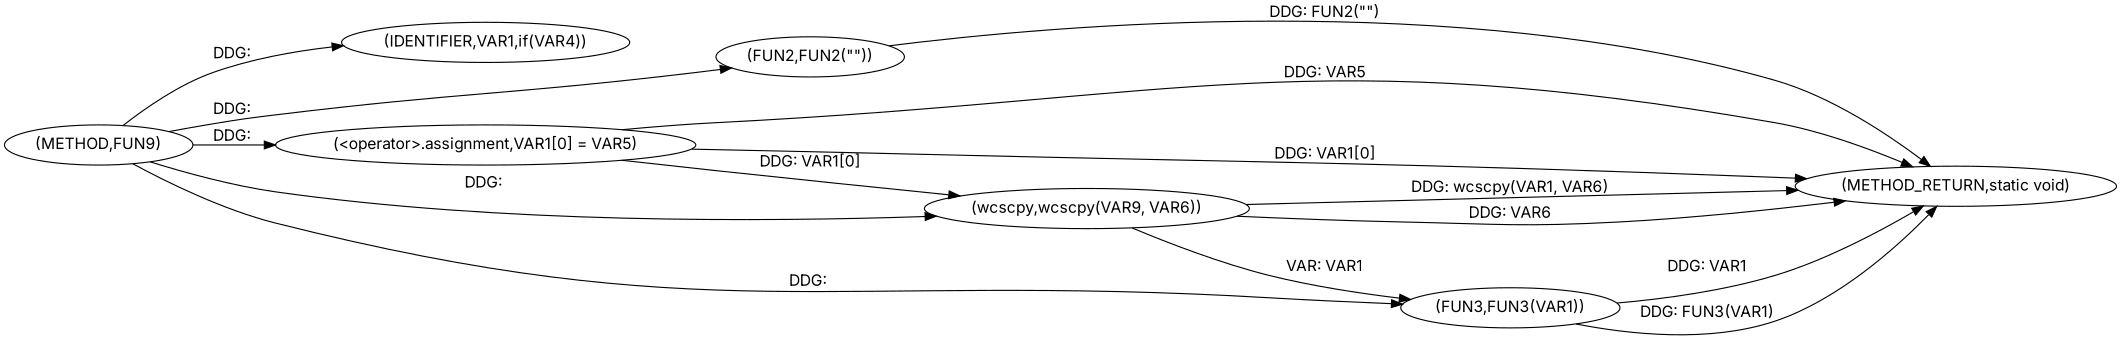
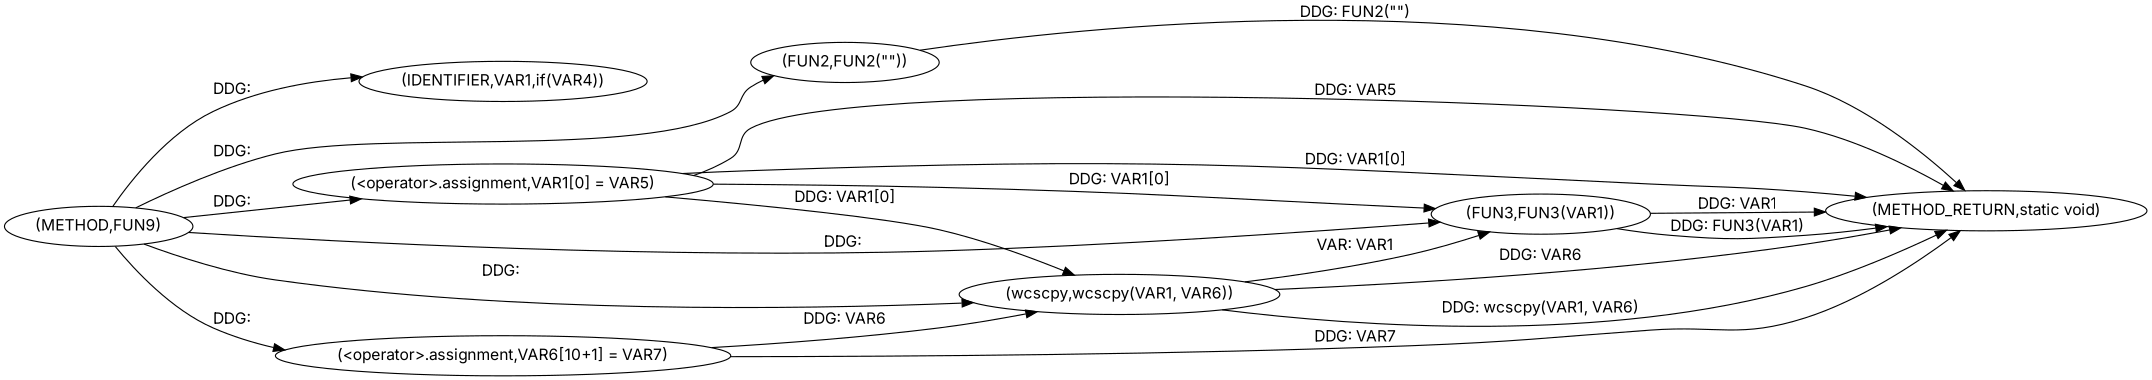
none -> (1069, 191)
(1087, 209) -> (1119, 294)
none -> (503, 356)
